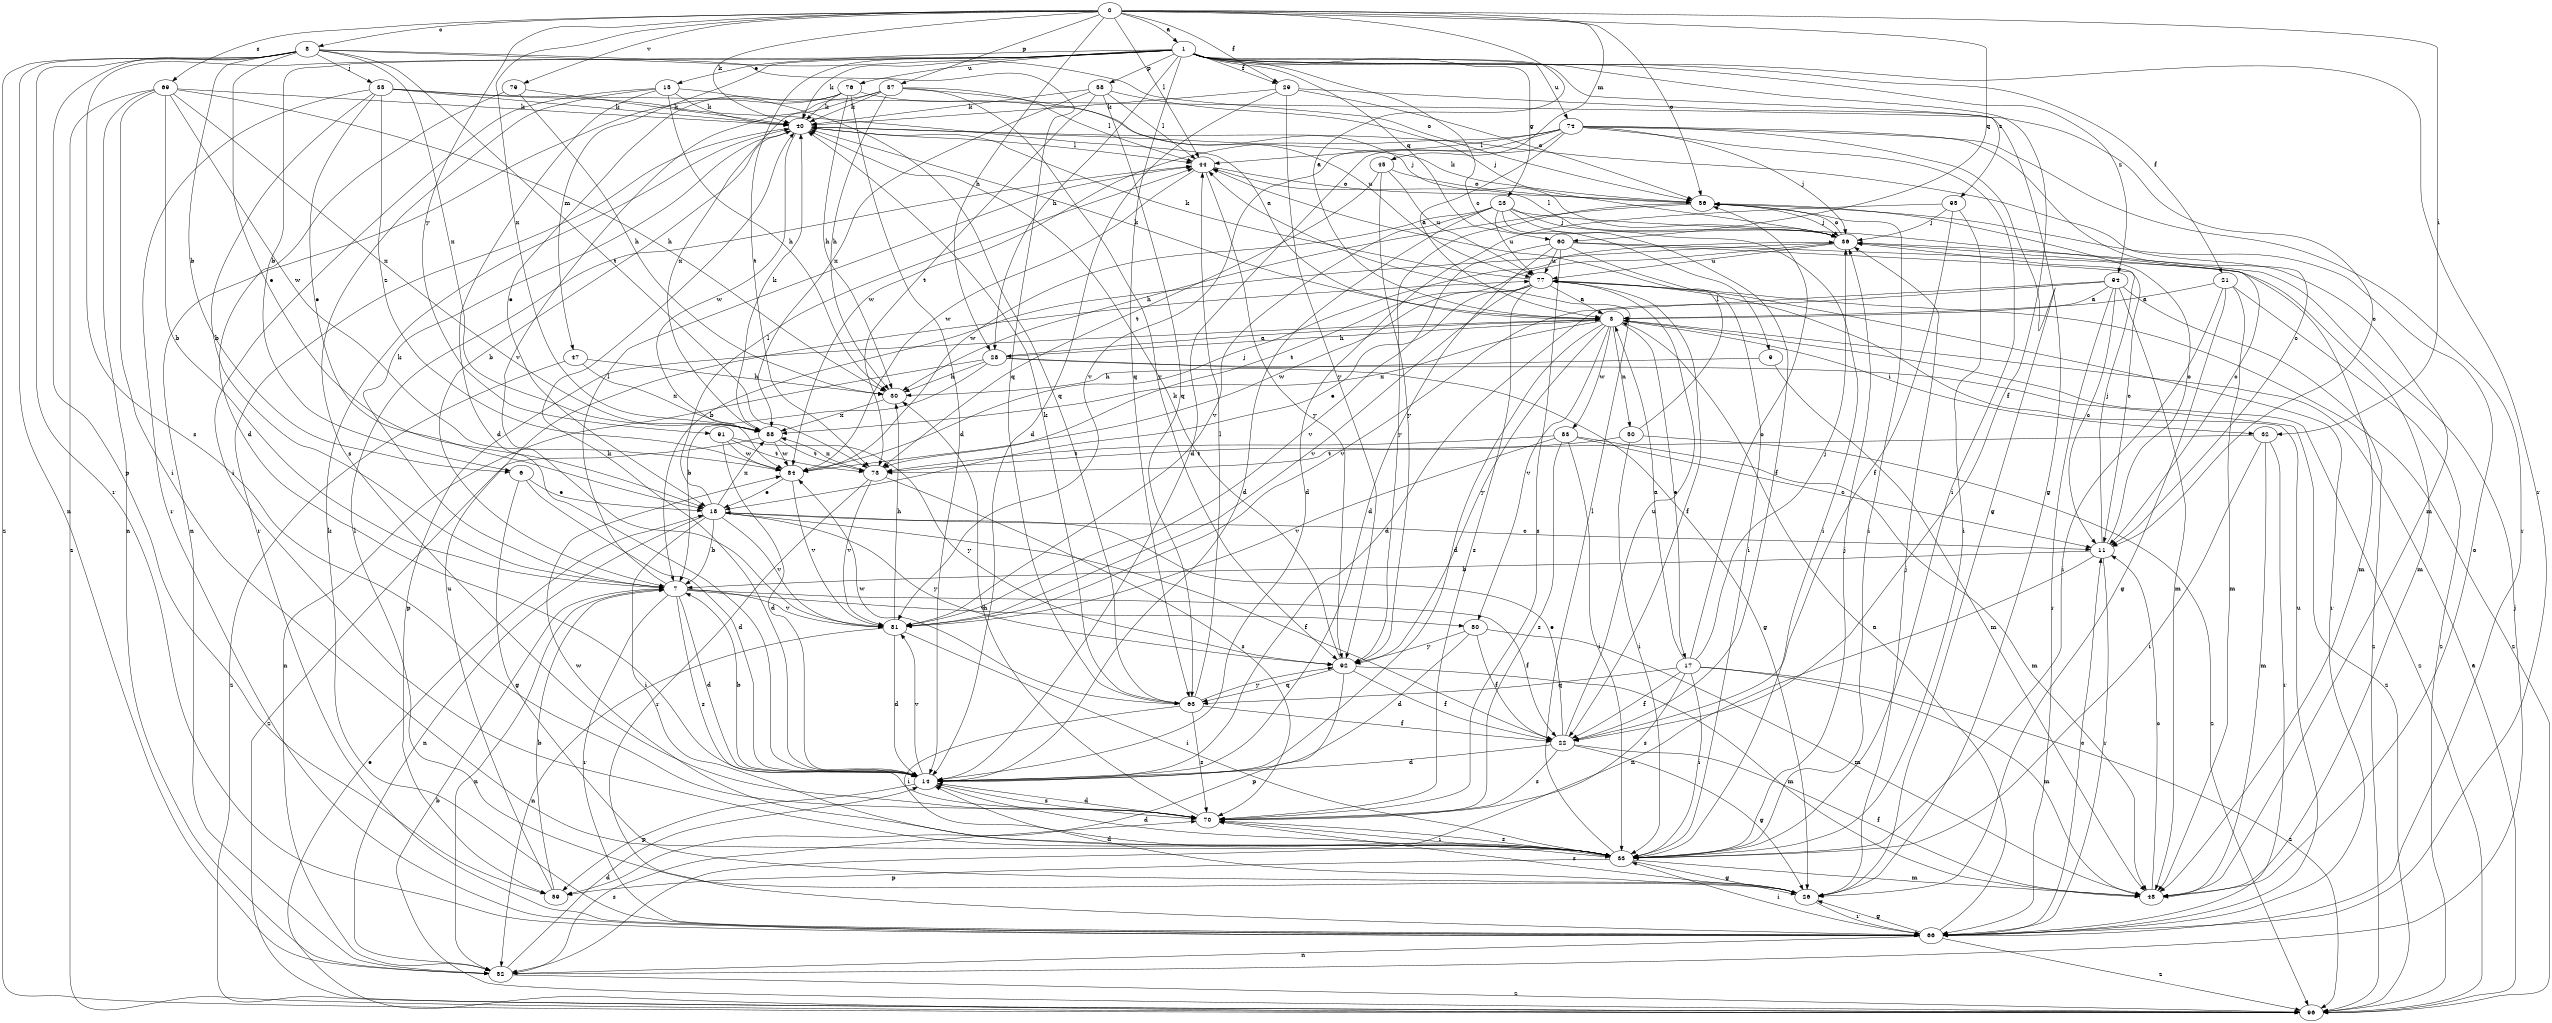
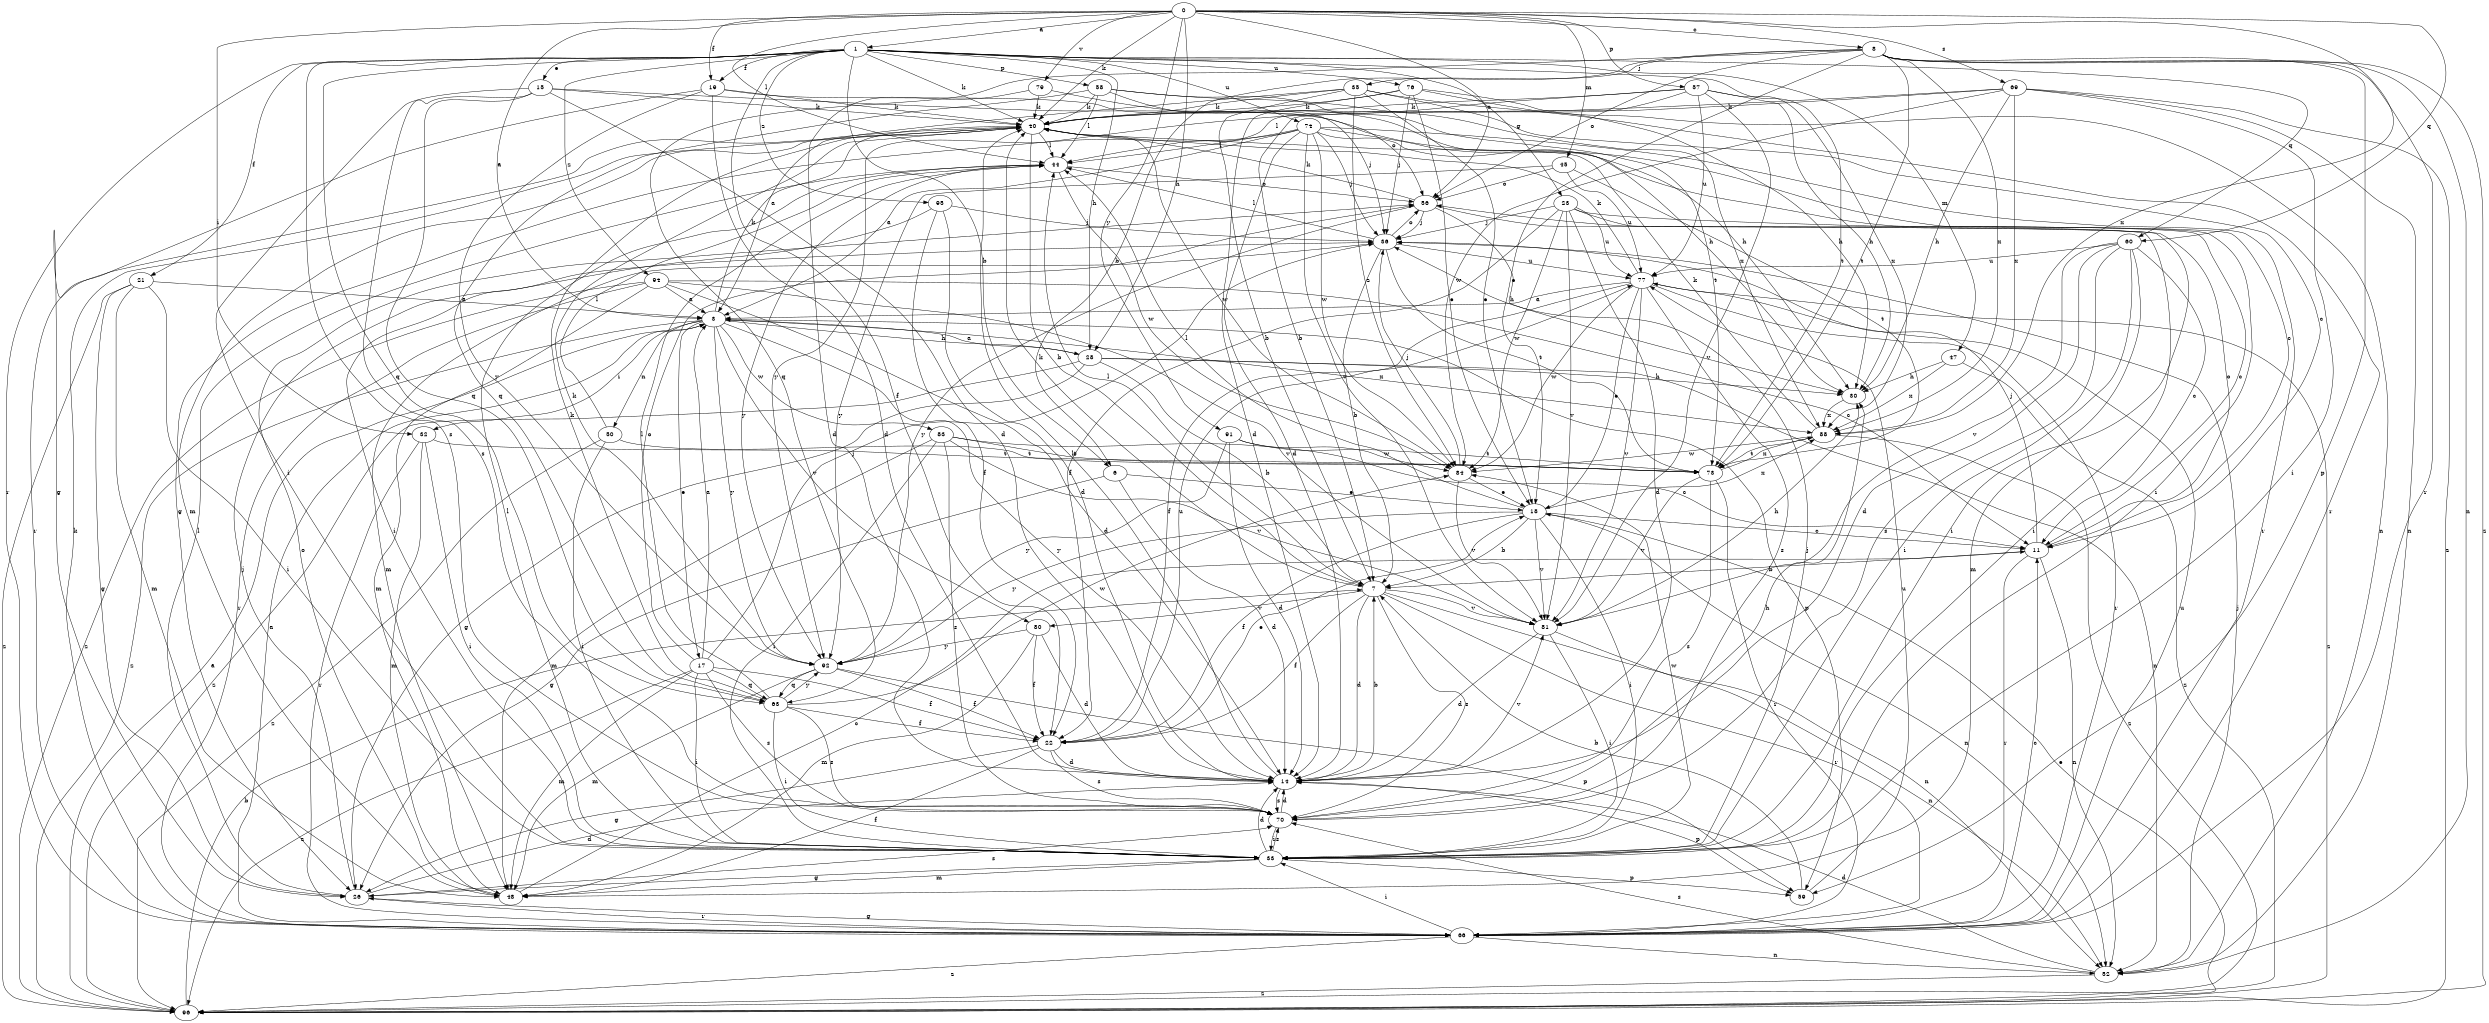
(1287, 88) -> (713, 88)
(1771, 358) -> none
(1456, 550) -> (1059, 550)
